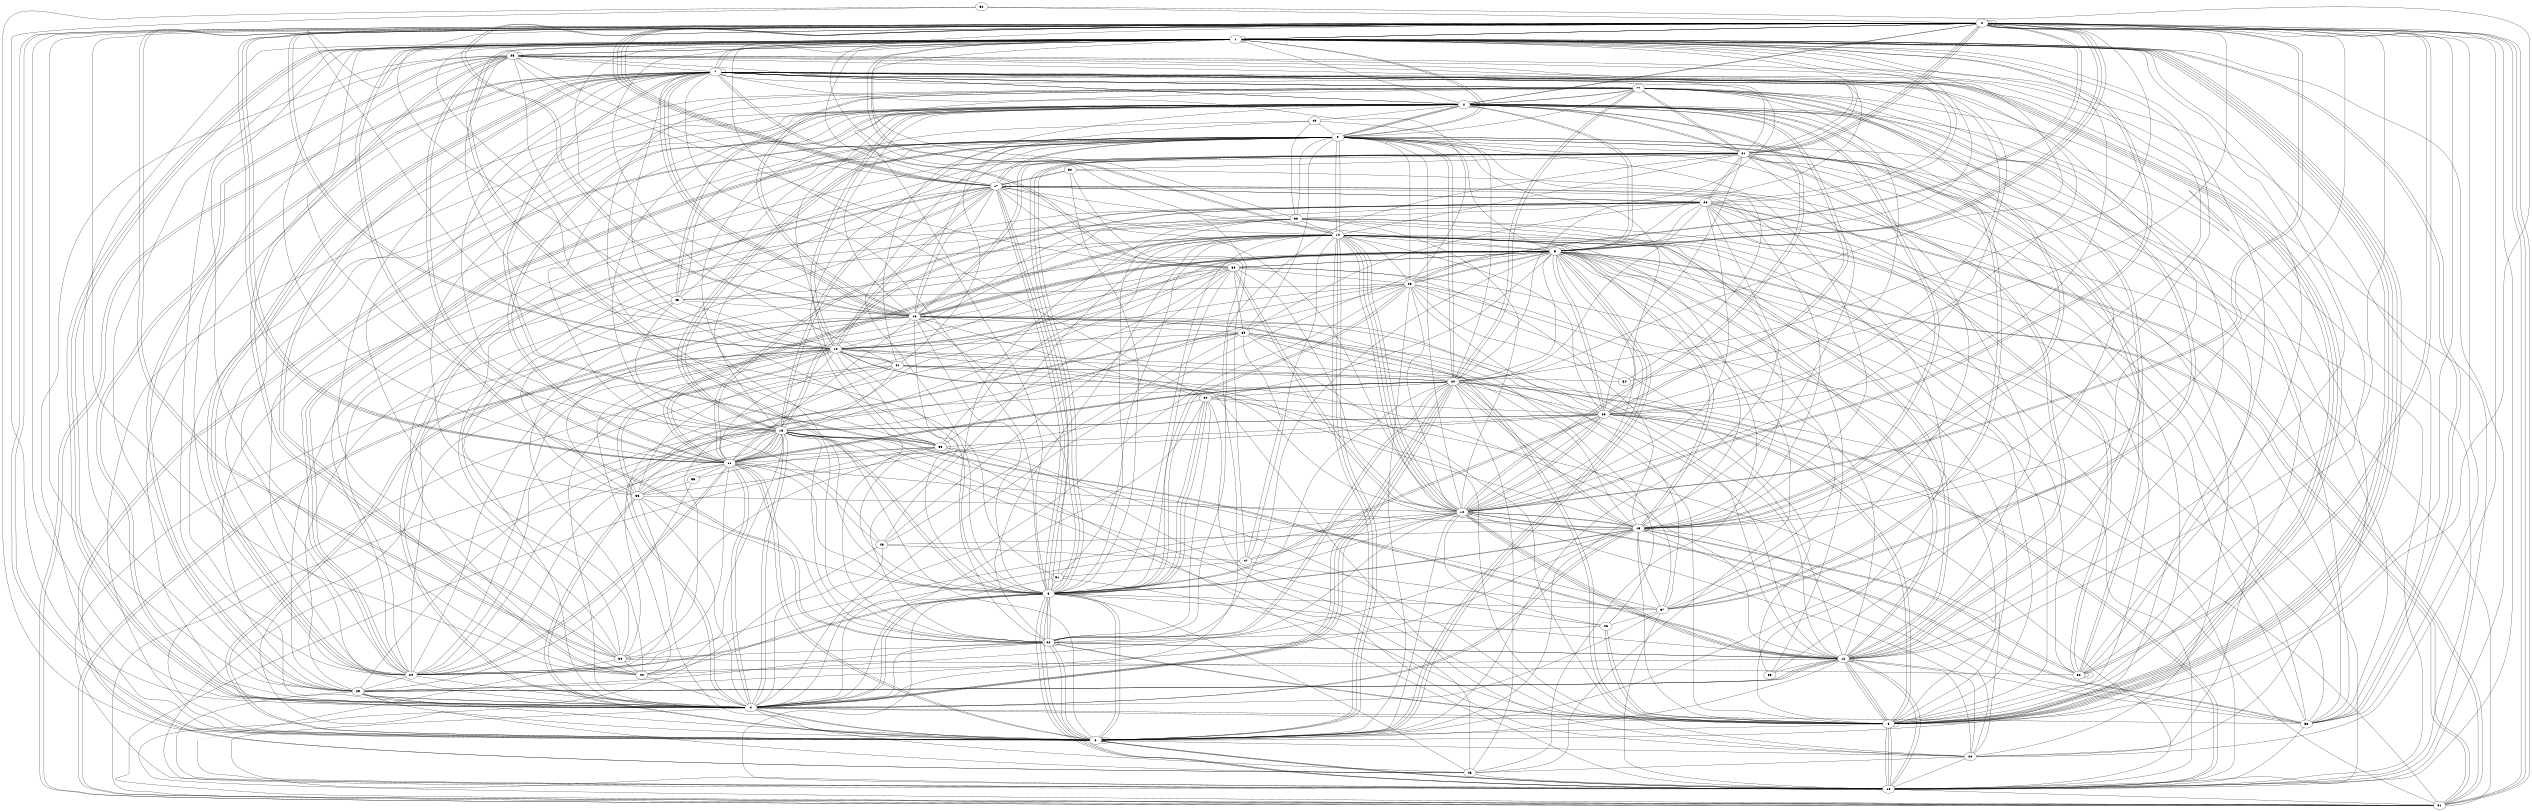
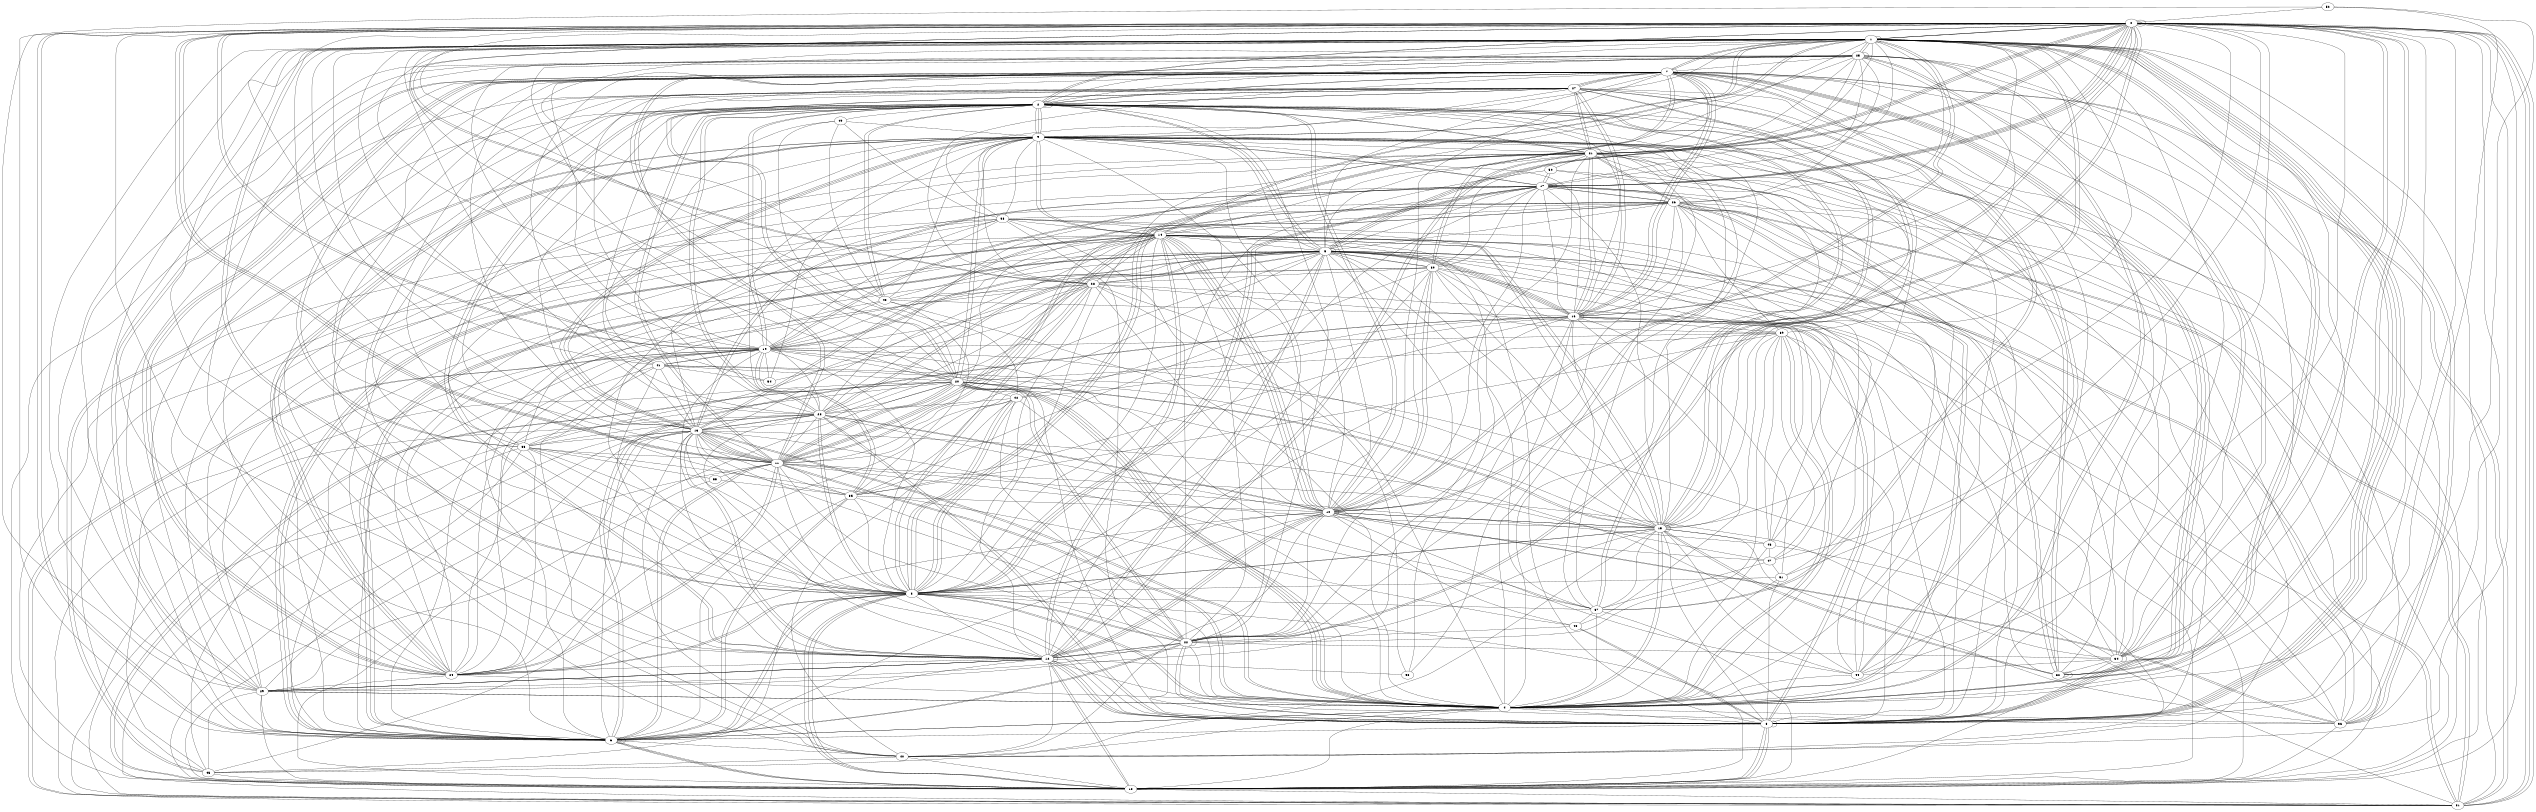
none -> (1447, 67)
(1639, 88) -> (1574, 88)
(764, 397) -> (767, 365)
(1588, 402) -> (1593, 627)
